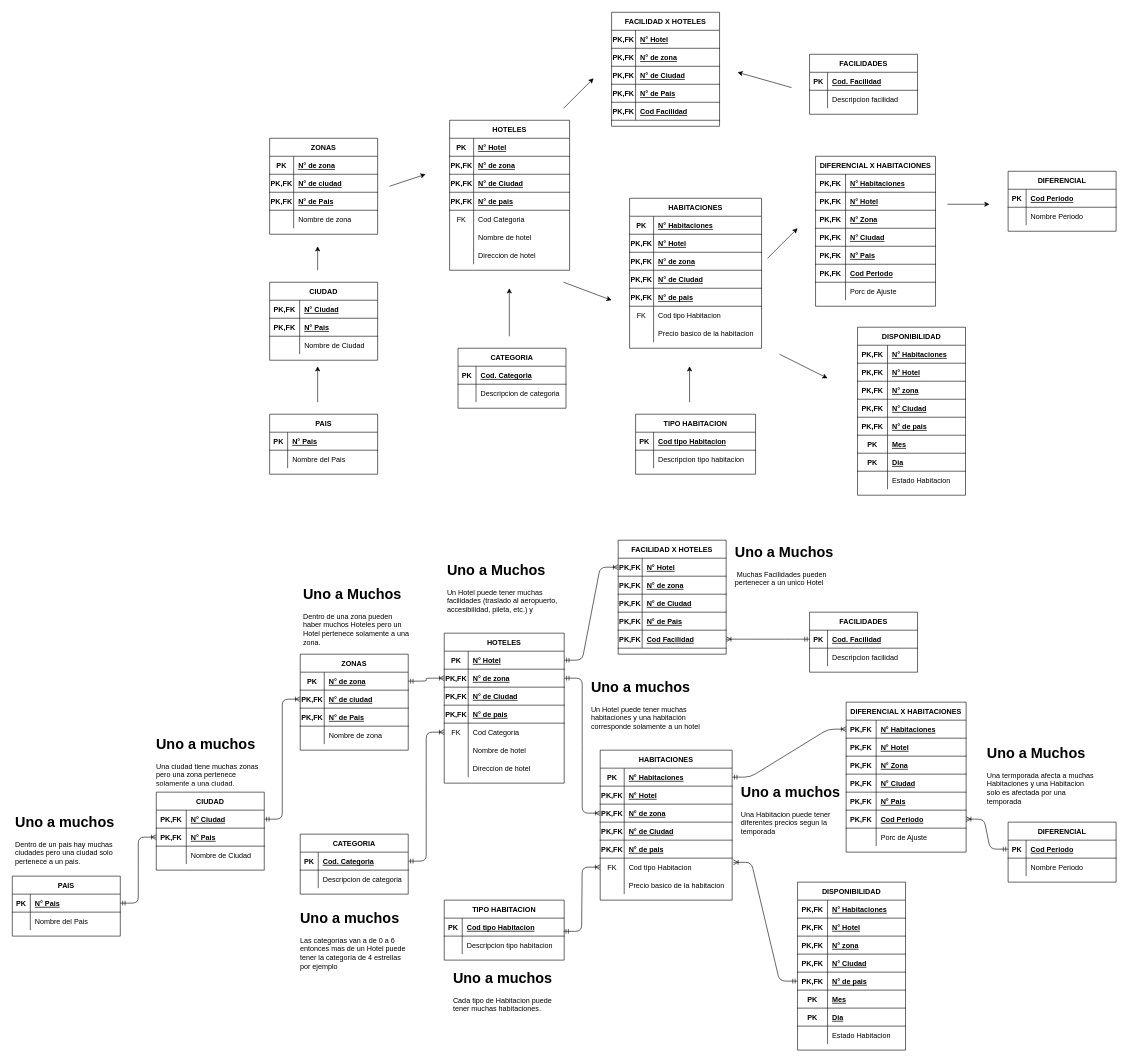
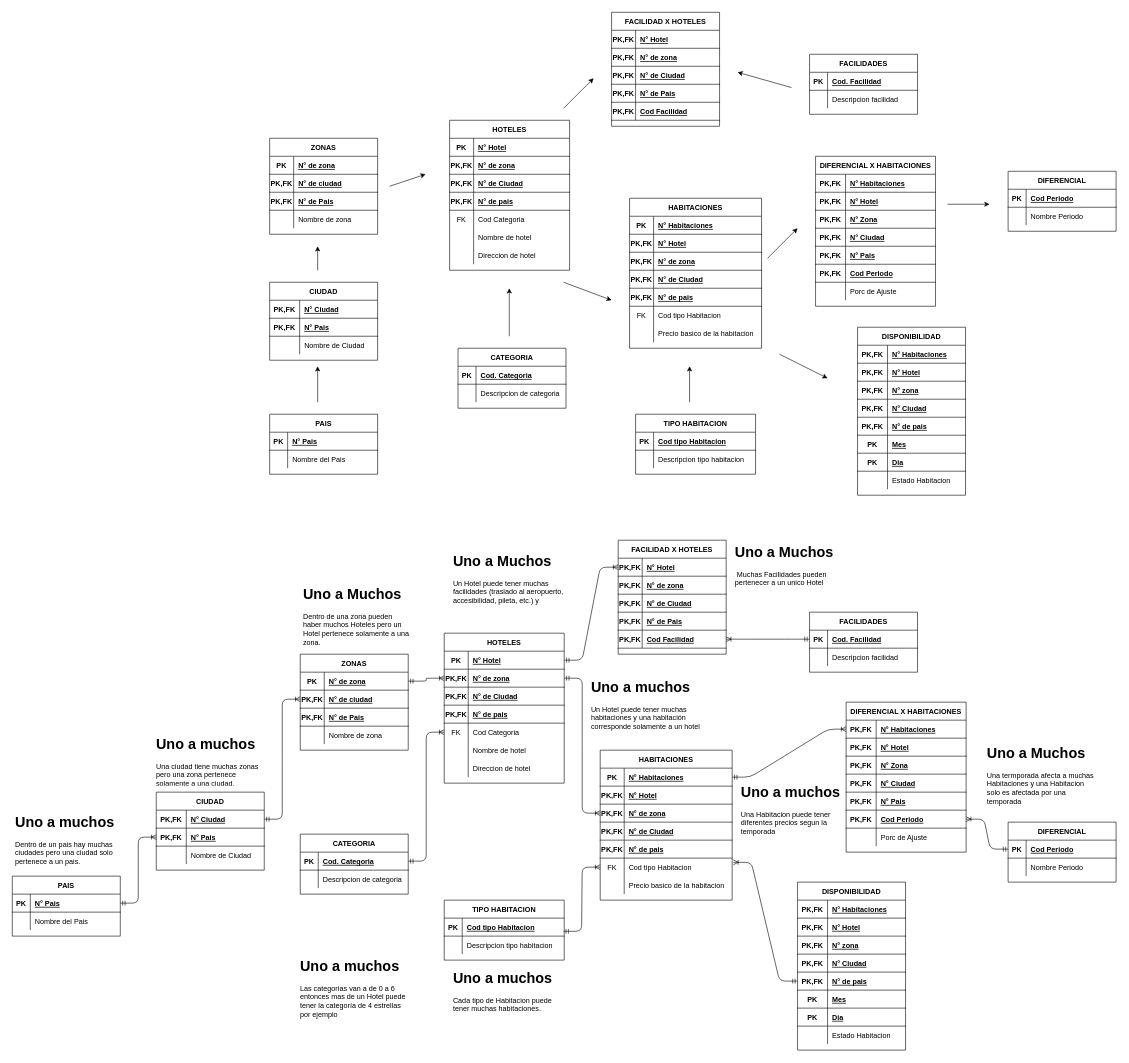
(510, 588) -> (516, 579)
(354, 939) -> (354, 987)
